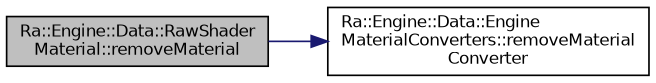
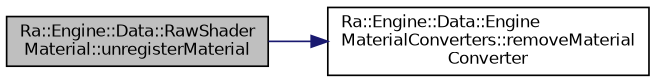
(137, 41) -> (137, 41)
